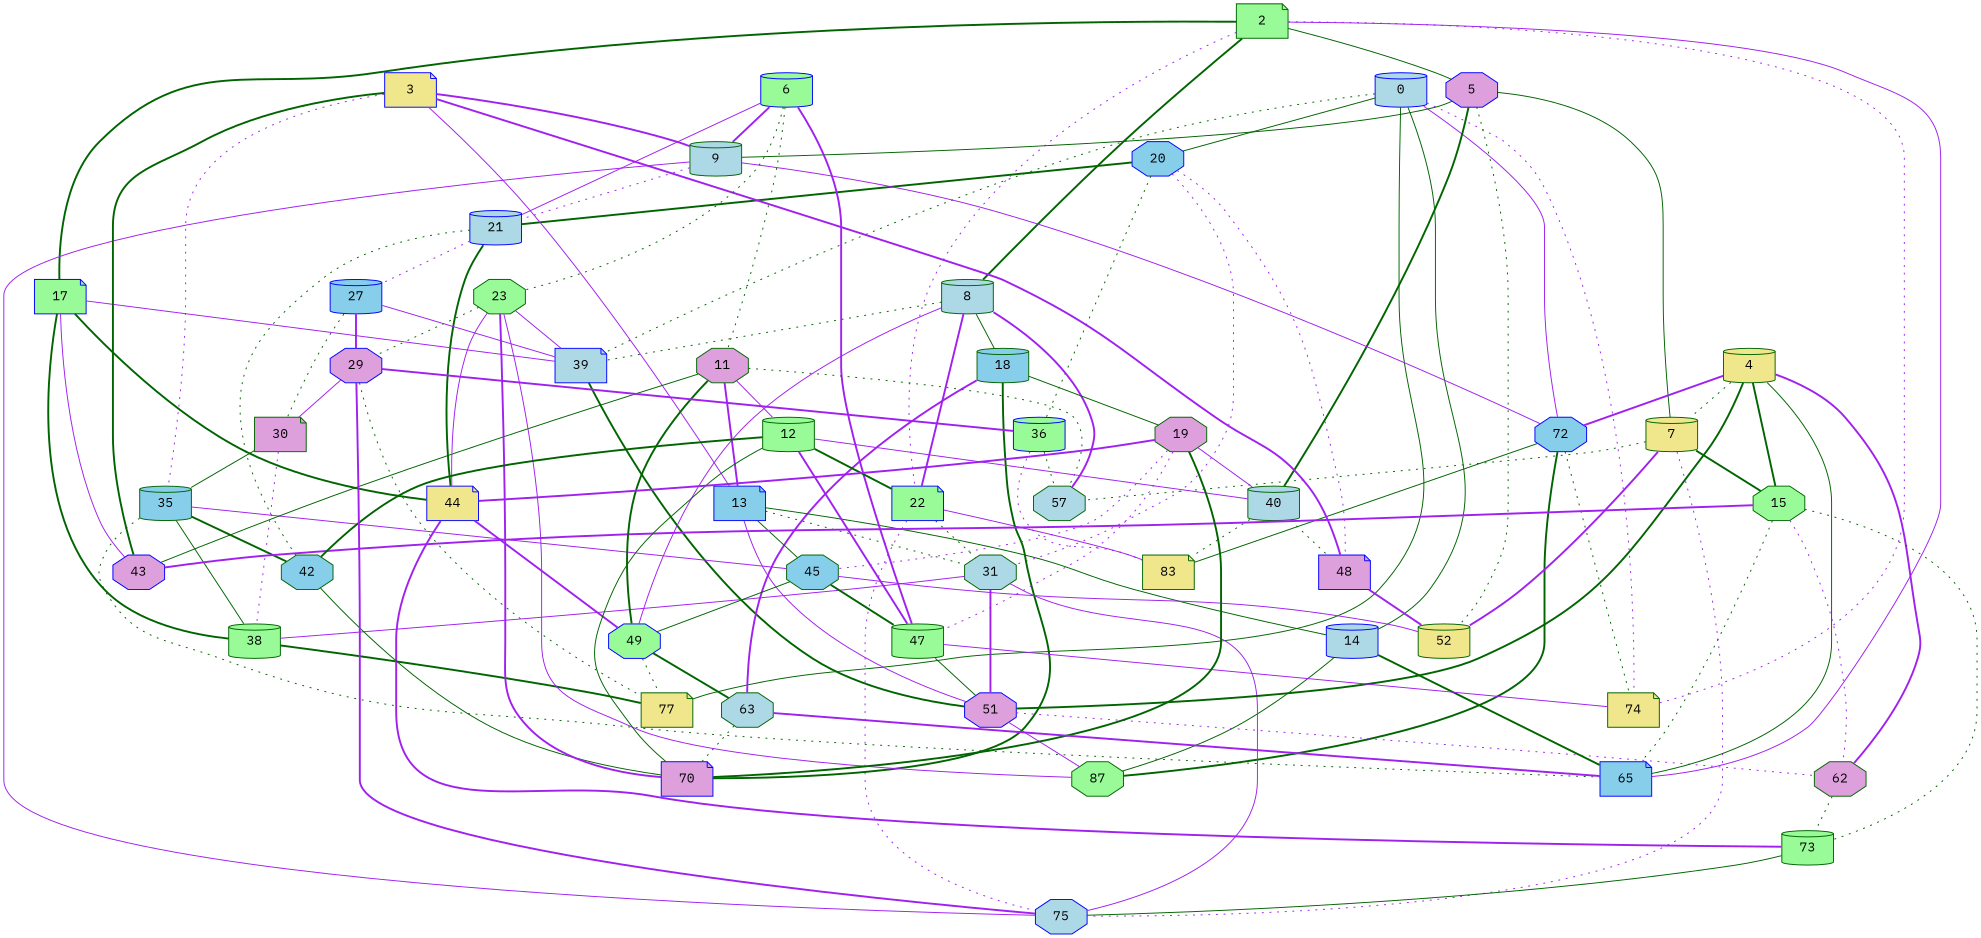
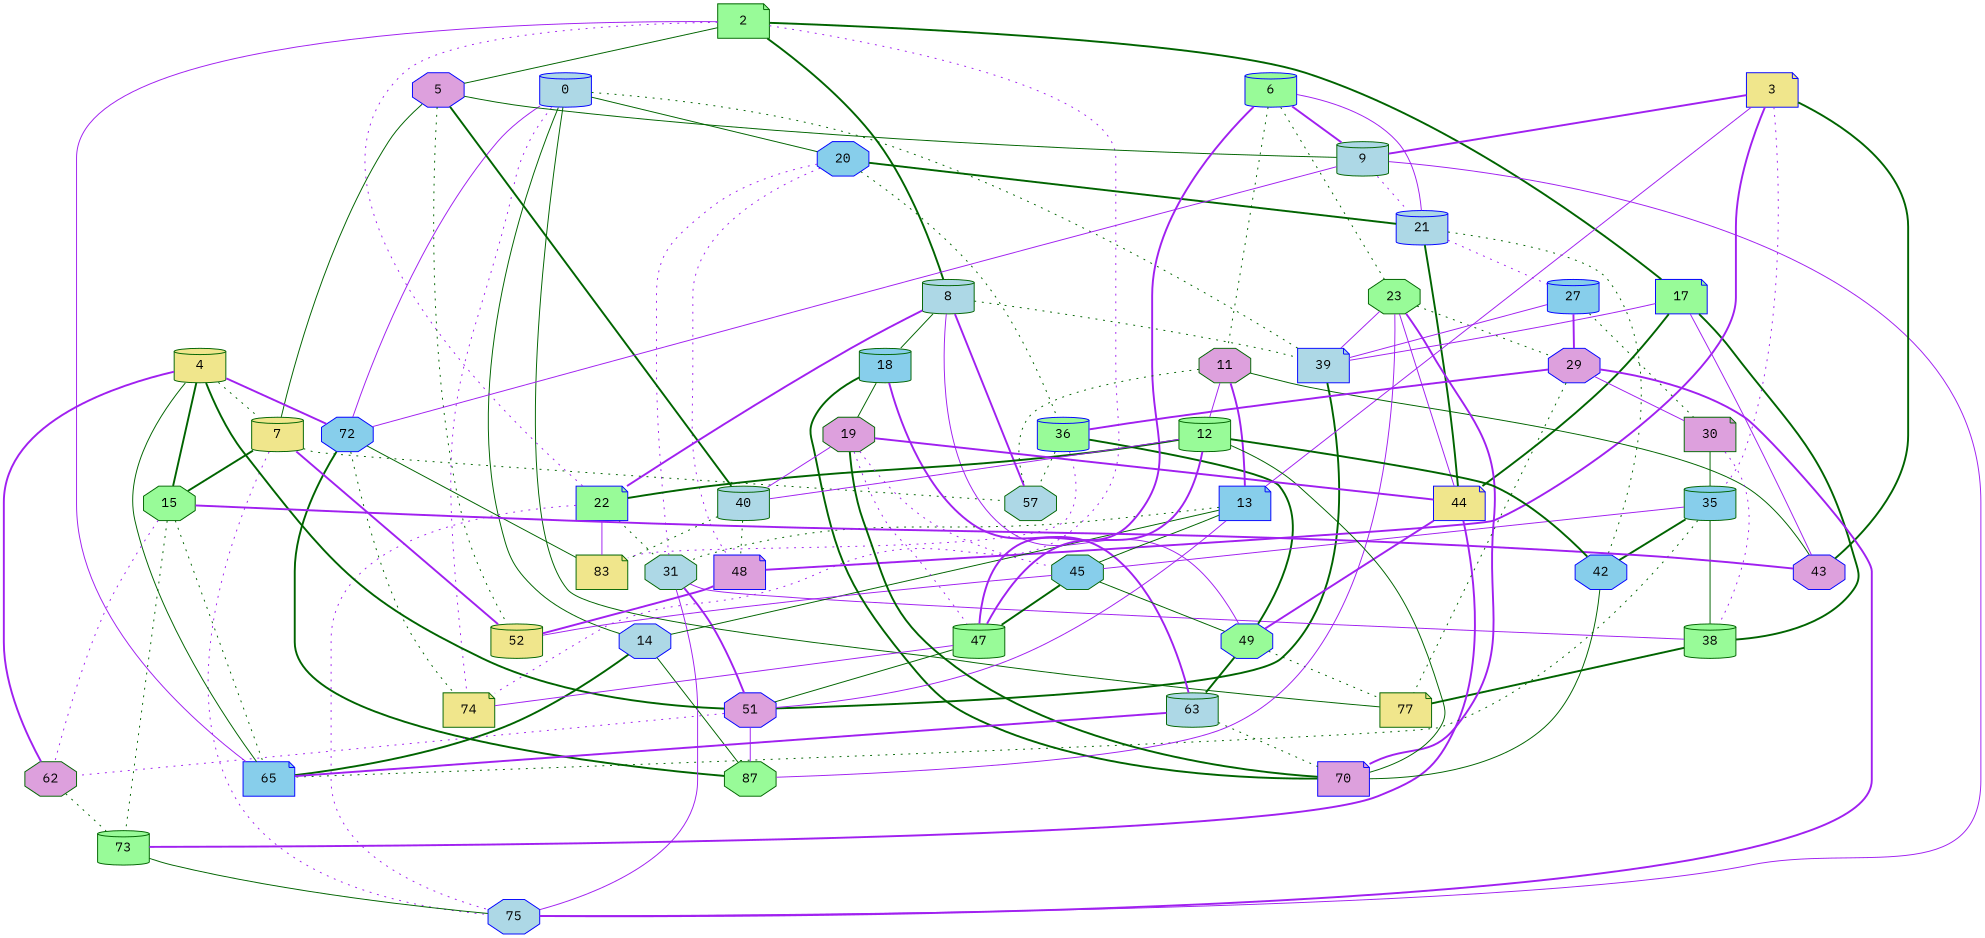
(634, 498) -> (1233, 468)
(307, 572) -> (1601, 572)
(1352, 641) -> (645, 641)
(747, 710) -> (1192, 710)
